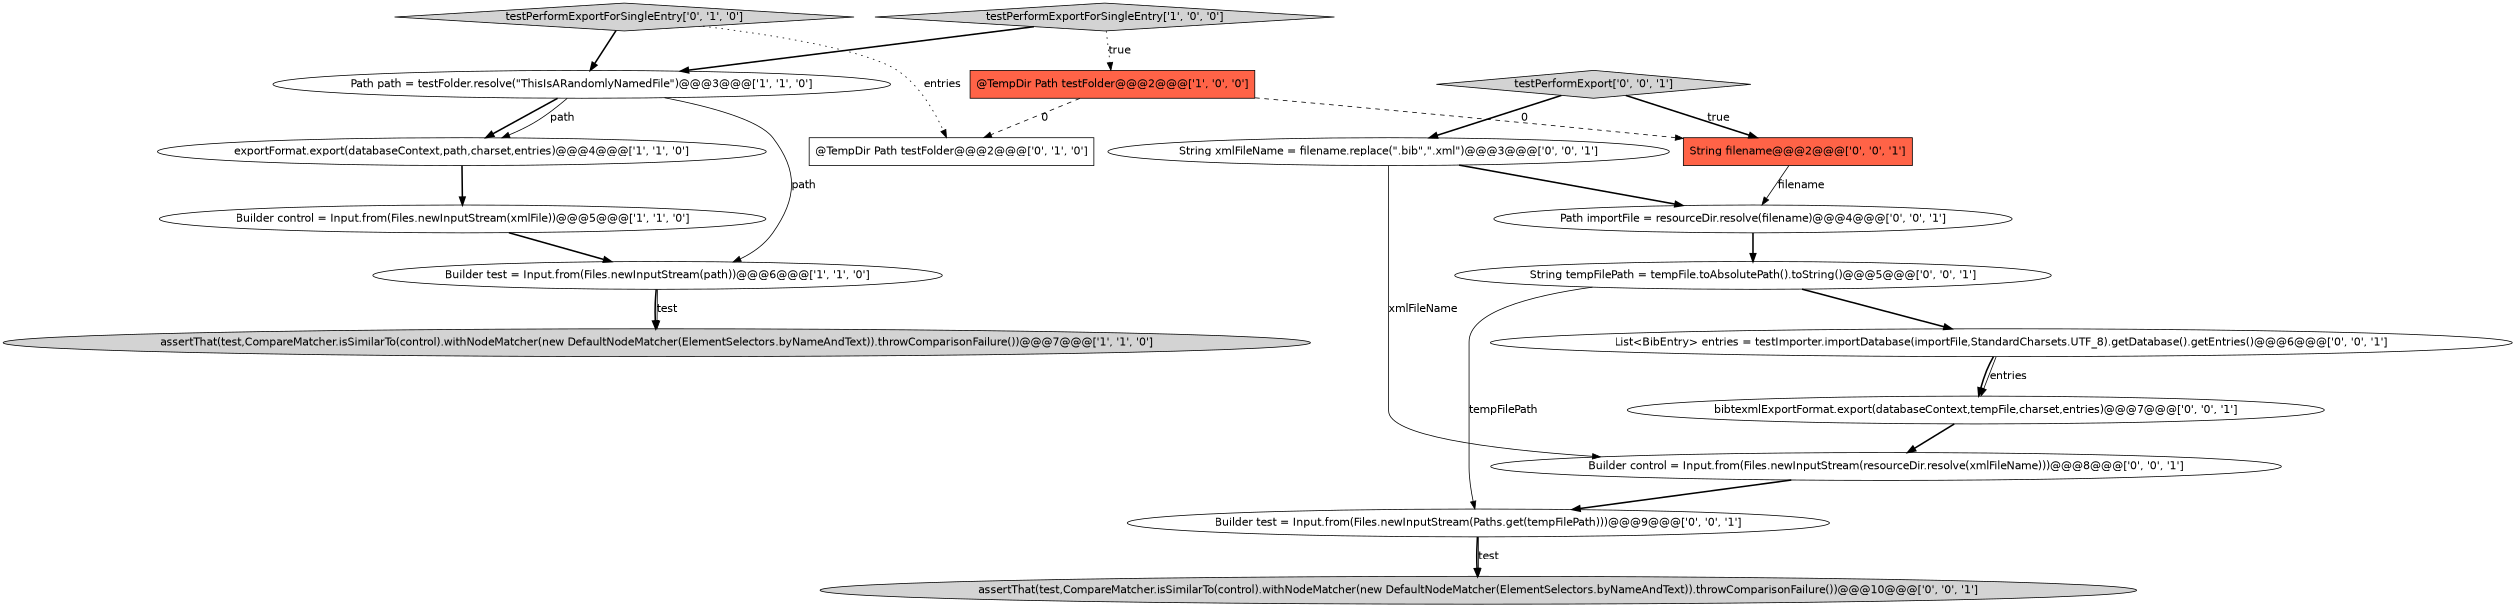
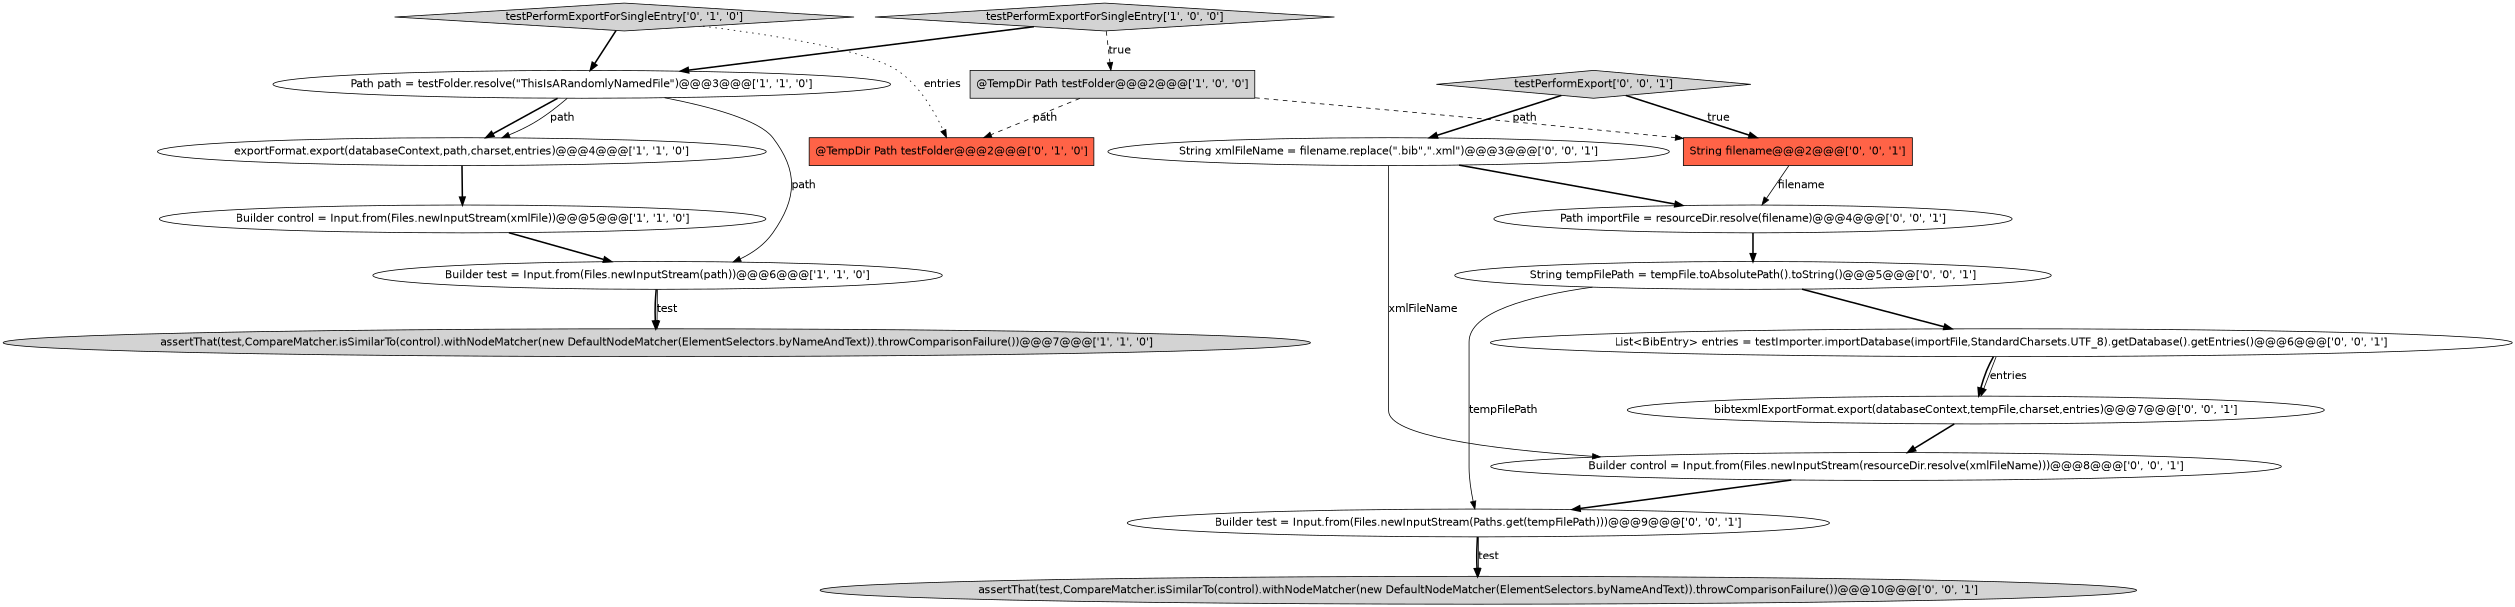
(1108, 47) -> (1108, 47)
(1112, 84) -> (1112, 84)
(1045, 118) -> (1045, 118)
(1525, 118) -> (1525, 118)
(952, 152) -> (952, 152)
